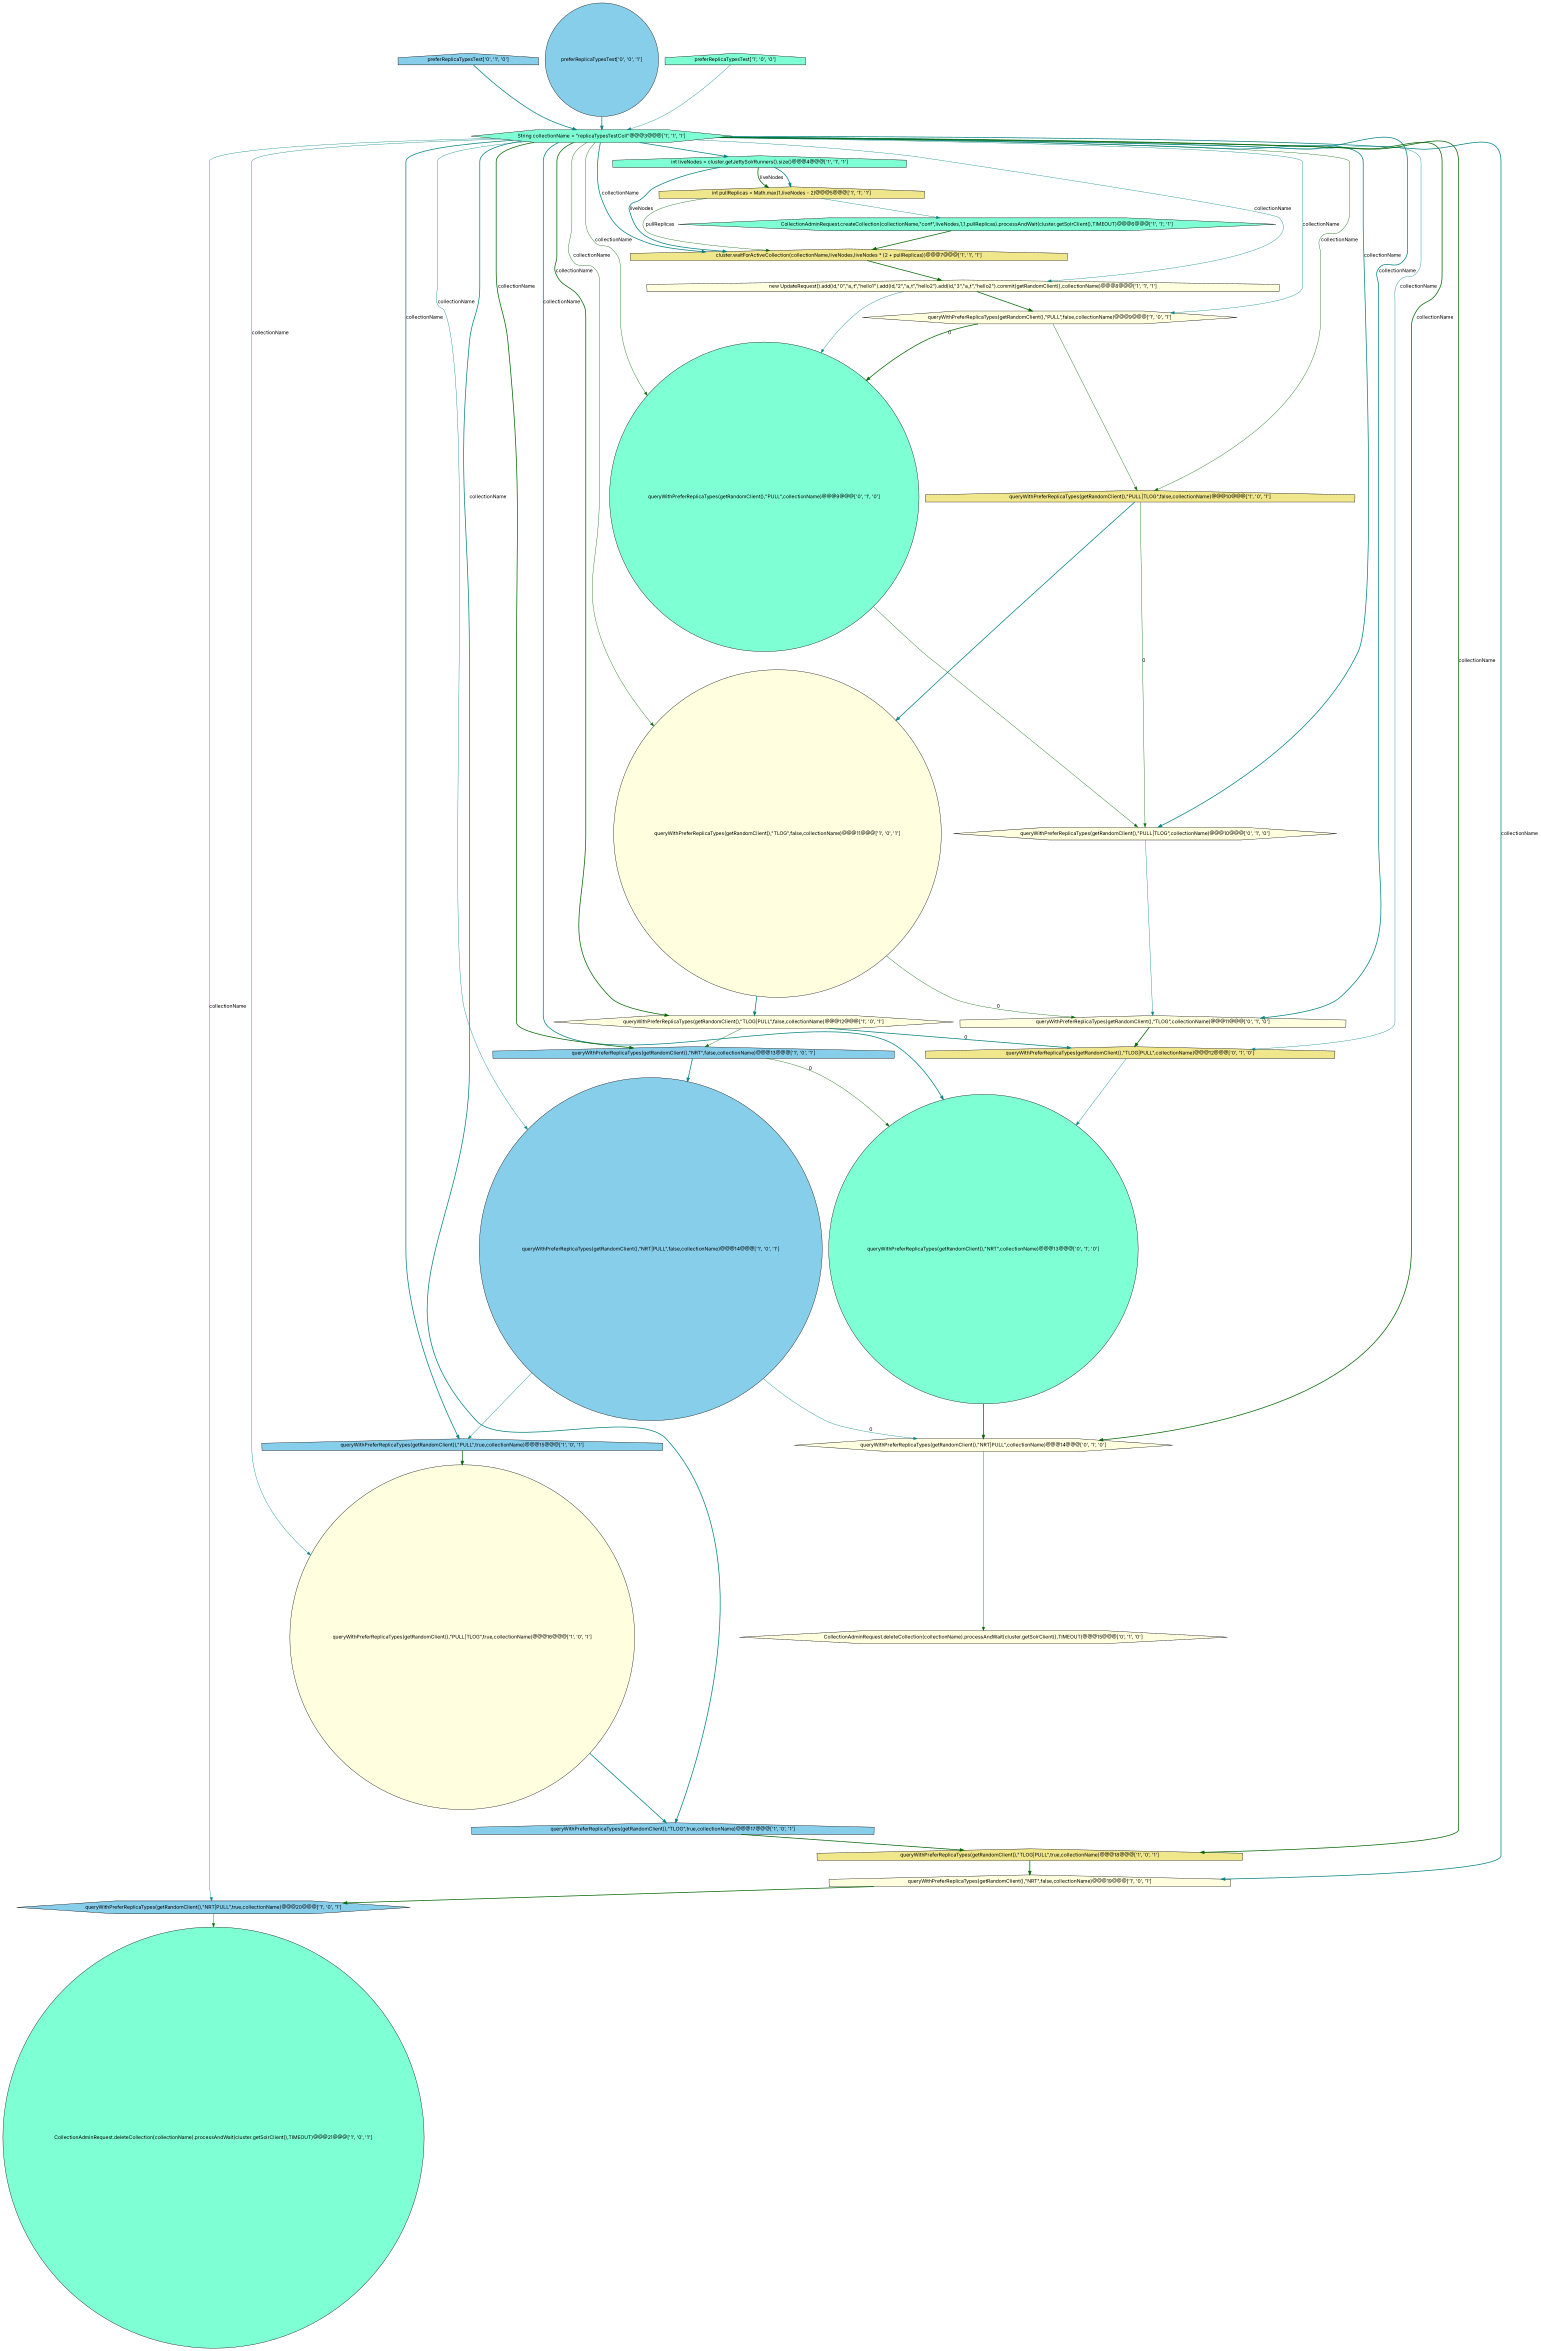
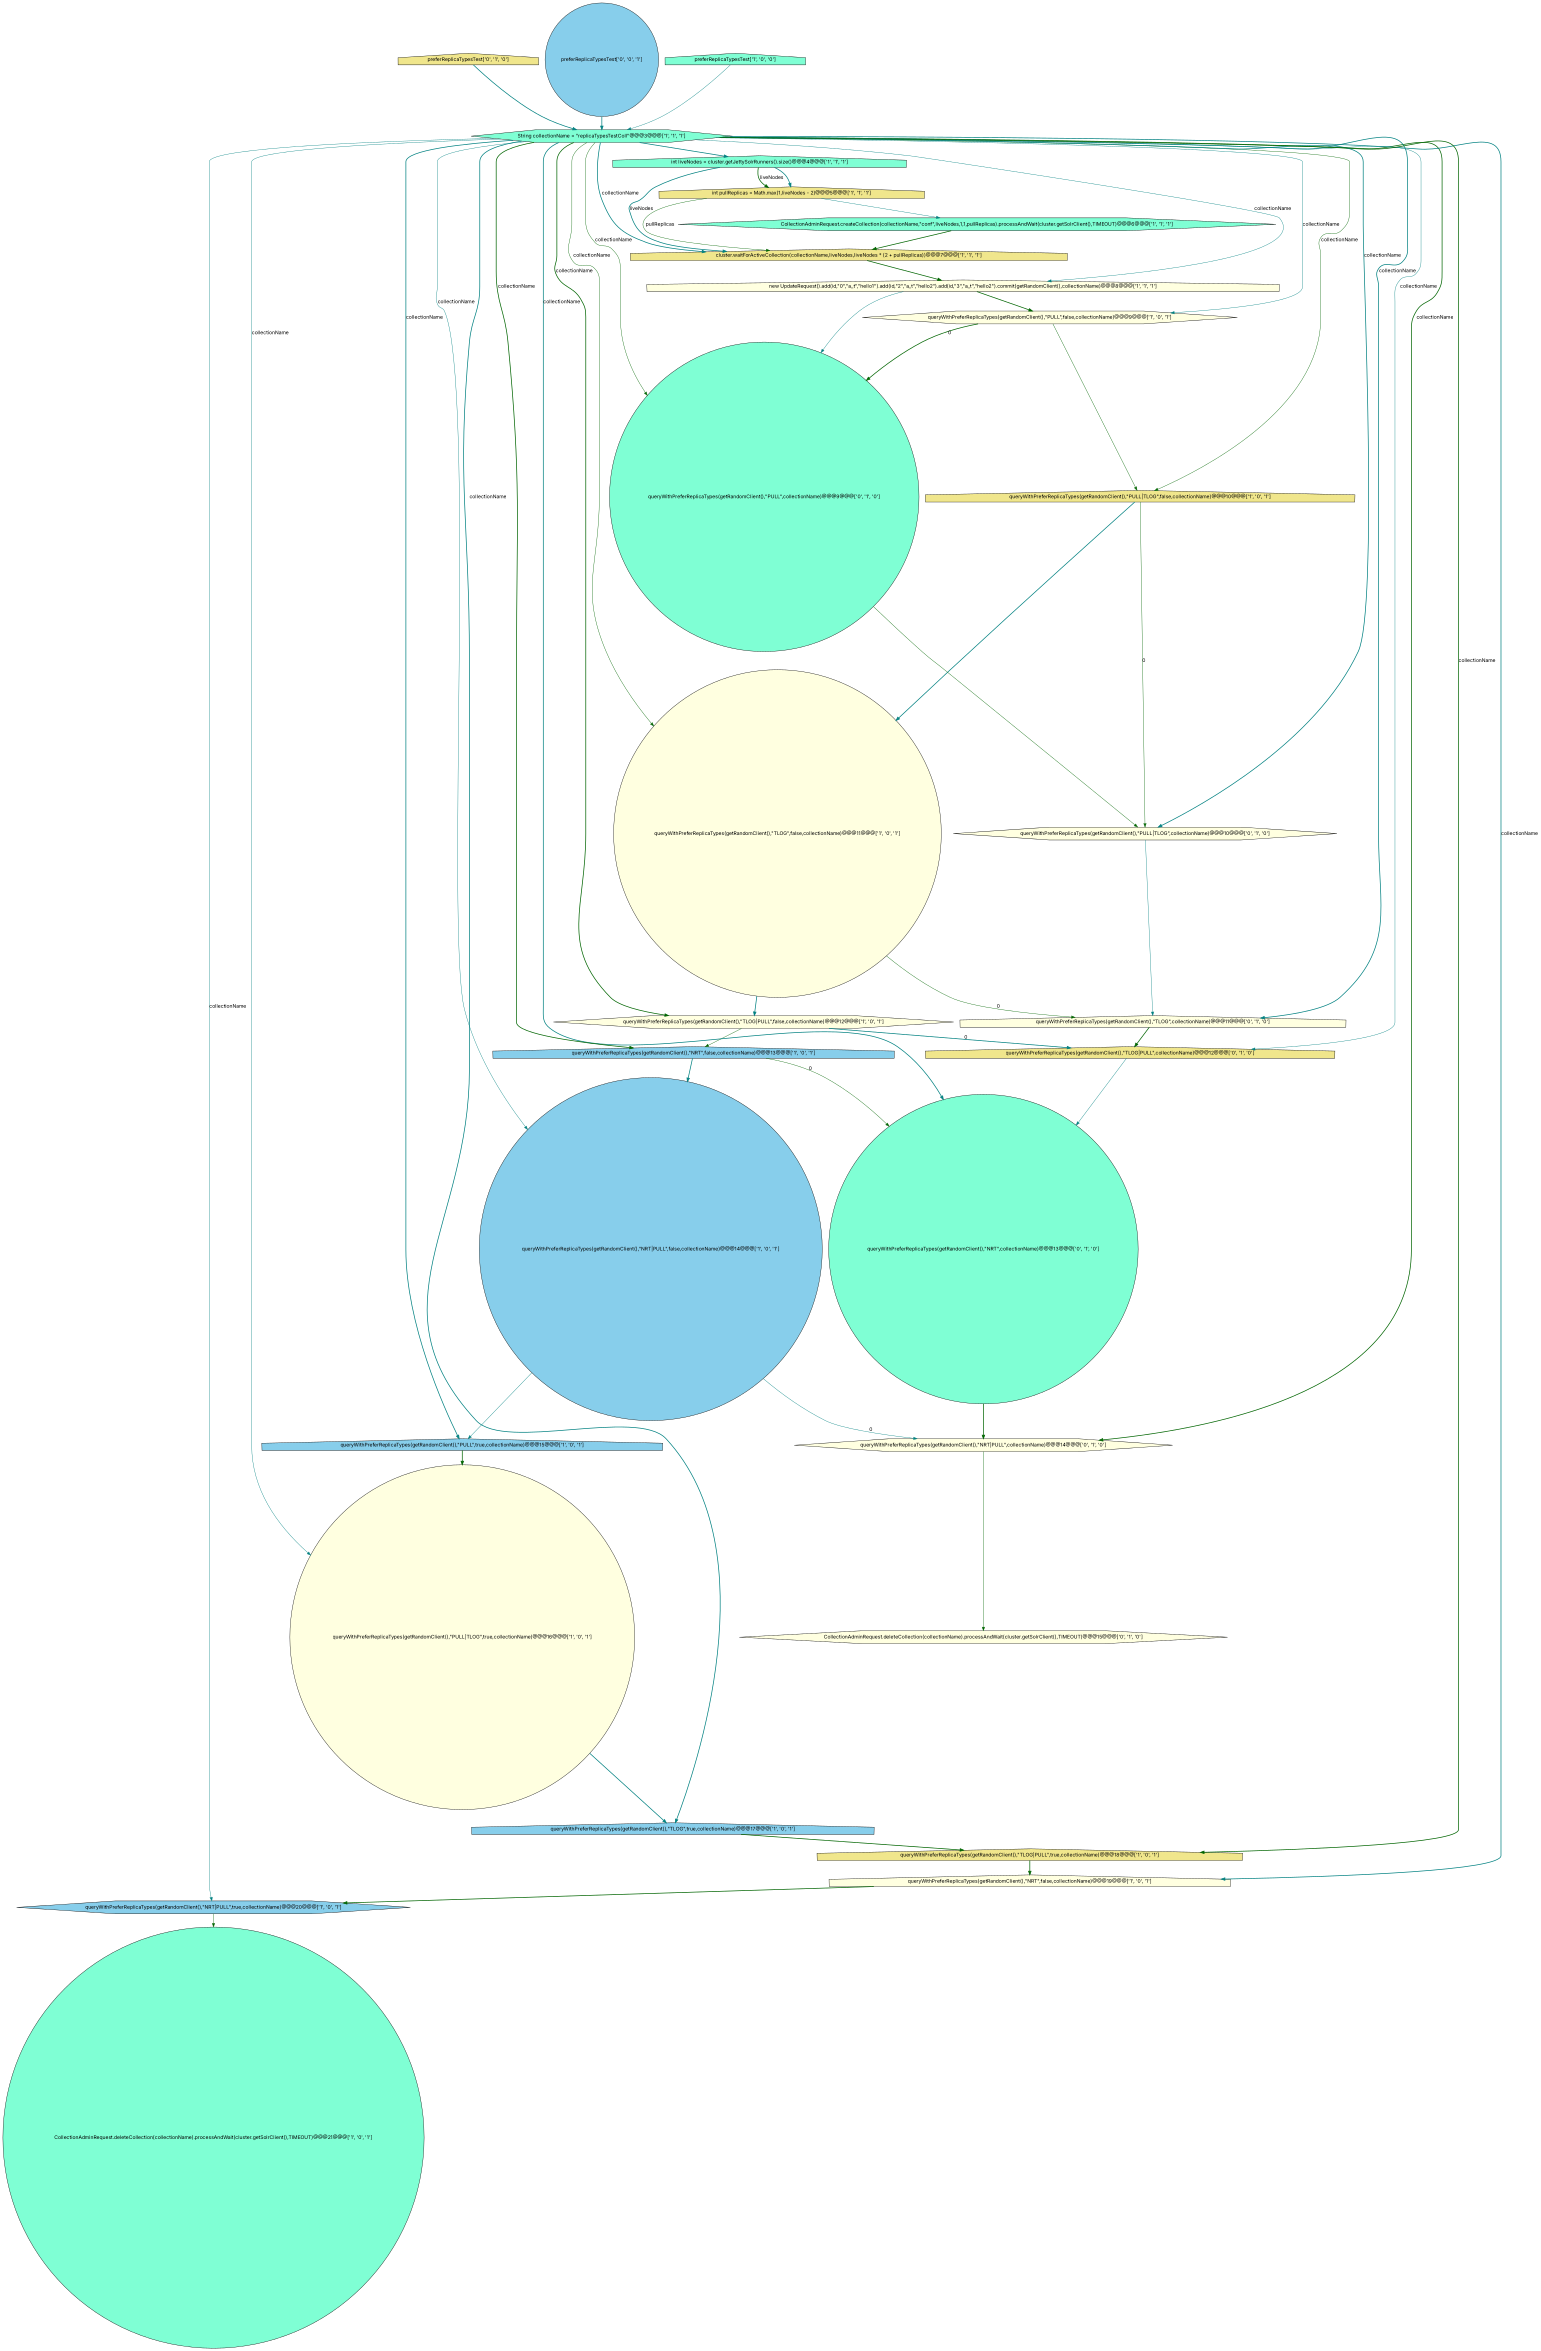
(468, 60) -> (468, 60)
